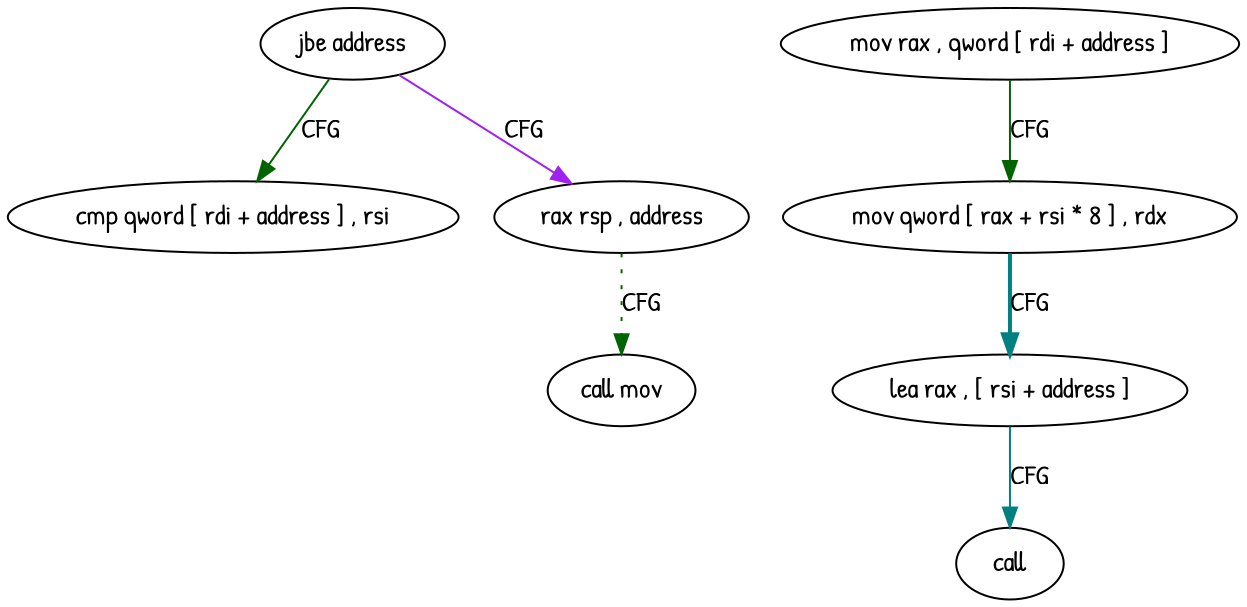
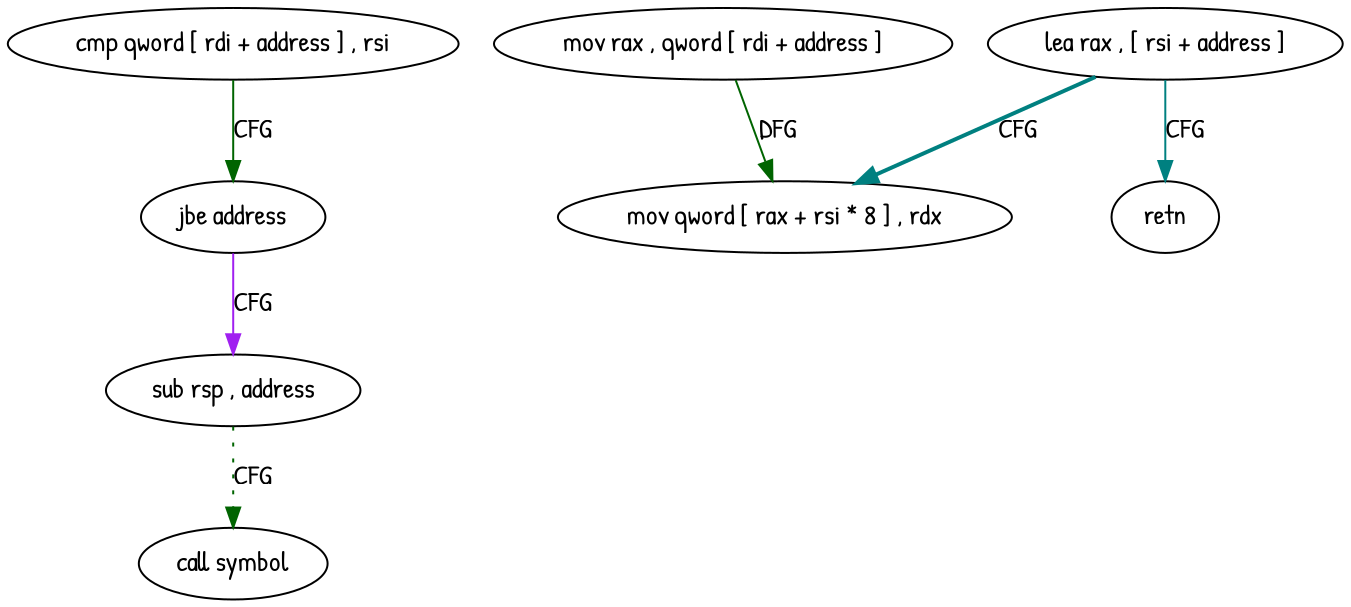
(299, 122) -> (233, 120)
(1030, 130) -> (778, 130)
(622, 217) -> (233, 390)
(1010, 294) -> (985, 126)
(622, 390) -> (233, 564)
(1010, 564) -> (1165, 217)
